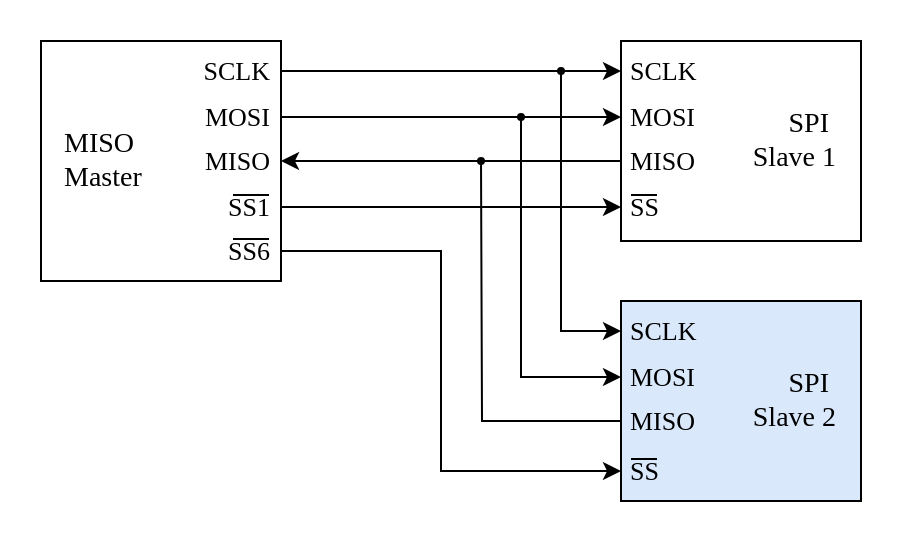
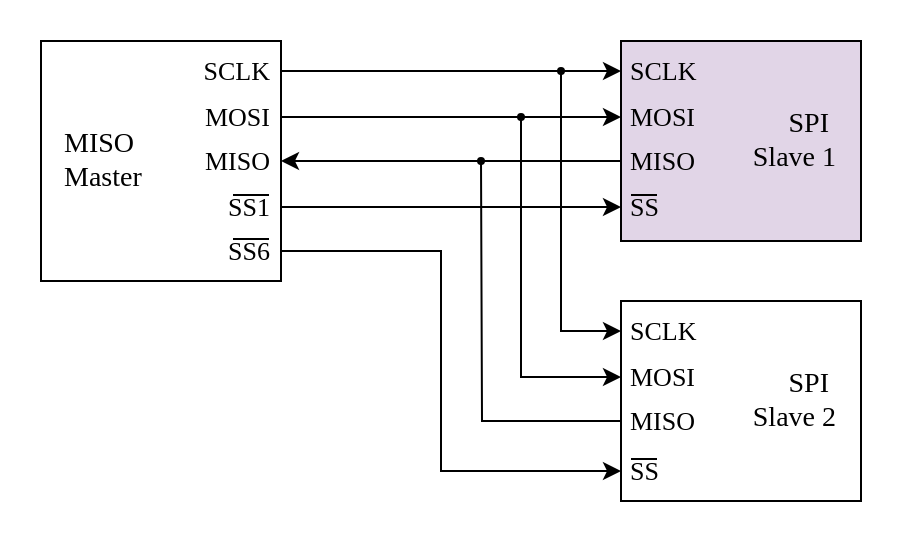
(741, 141) -> (741, 141)
(741, 401) -> (741, 401)
